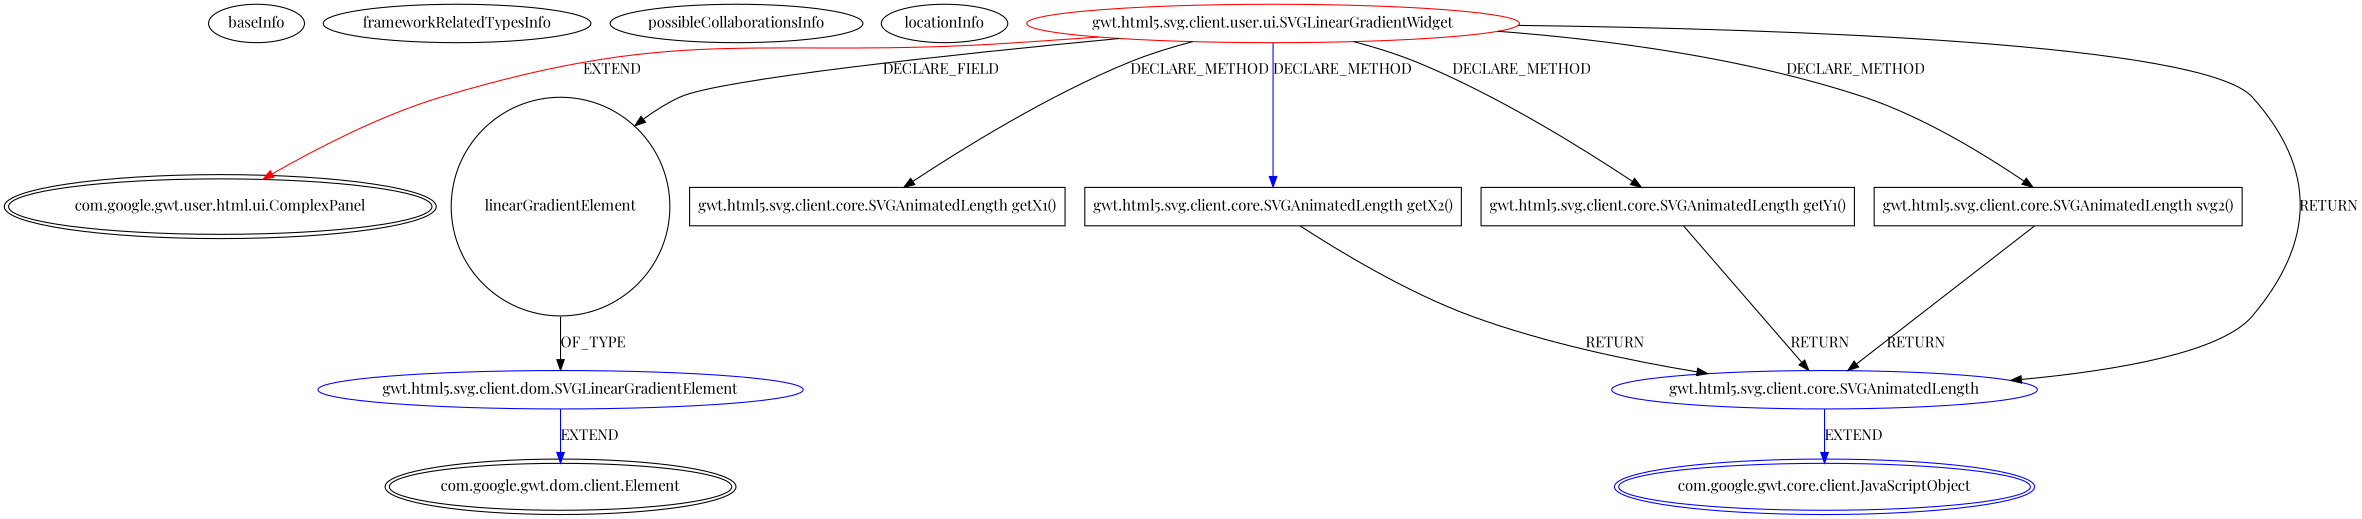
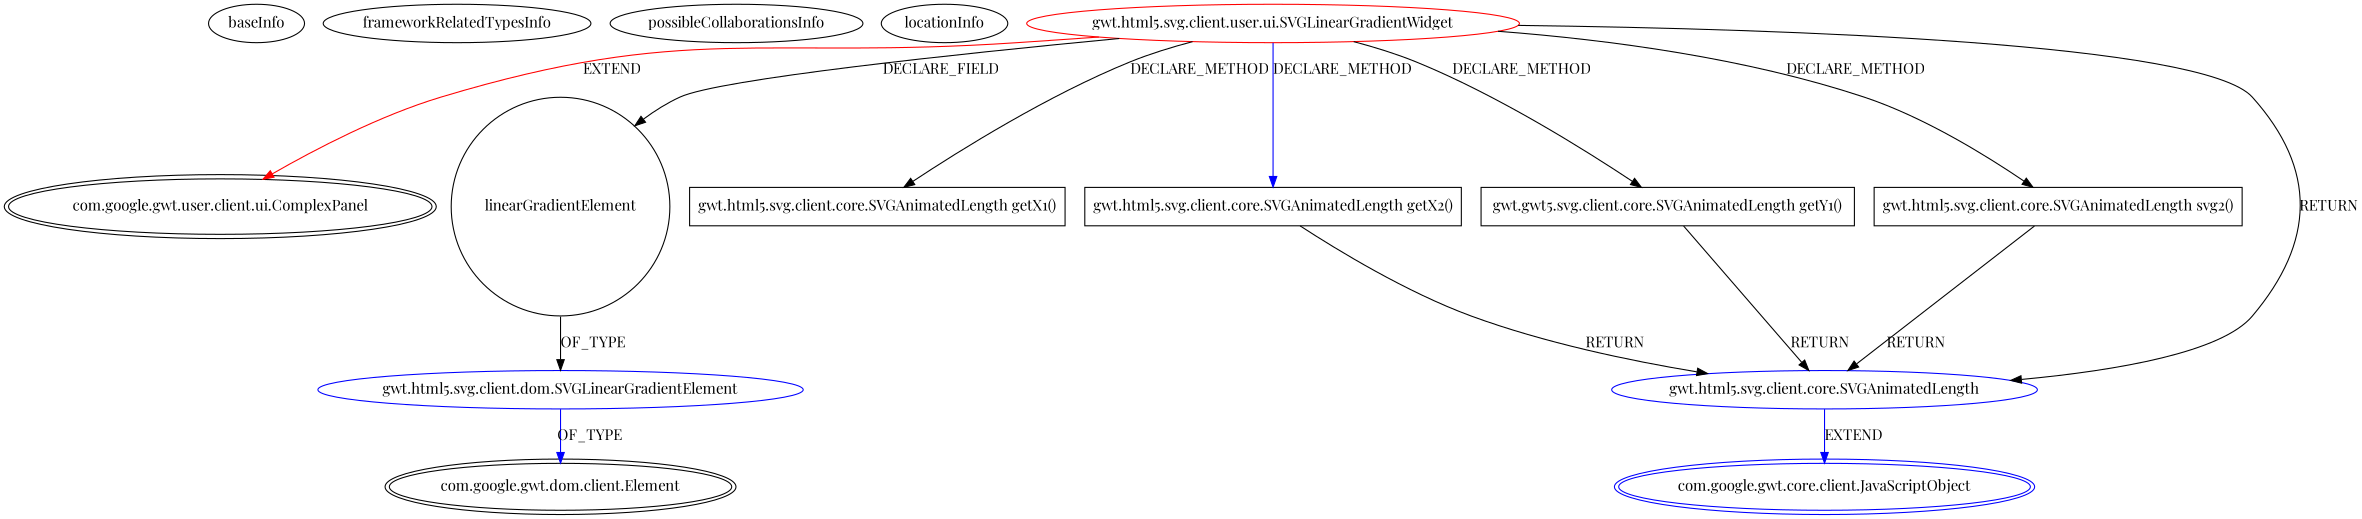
(220, 207) -> (220, 207)
(1668, 207) -> (1668, 207)
(590, 436) -> (590, 436)
